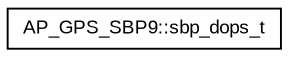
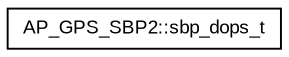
(144, 29) -> (144, 29)
